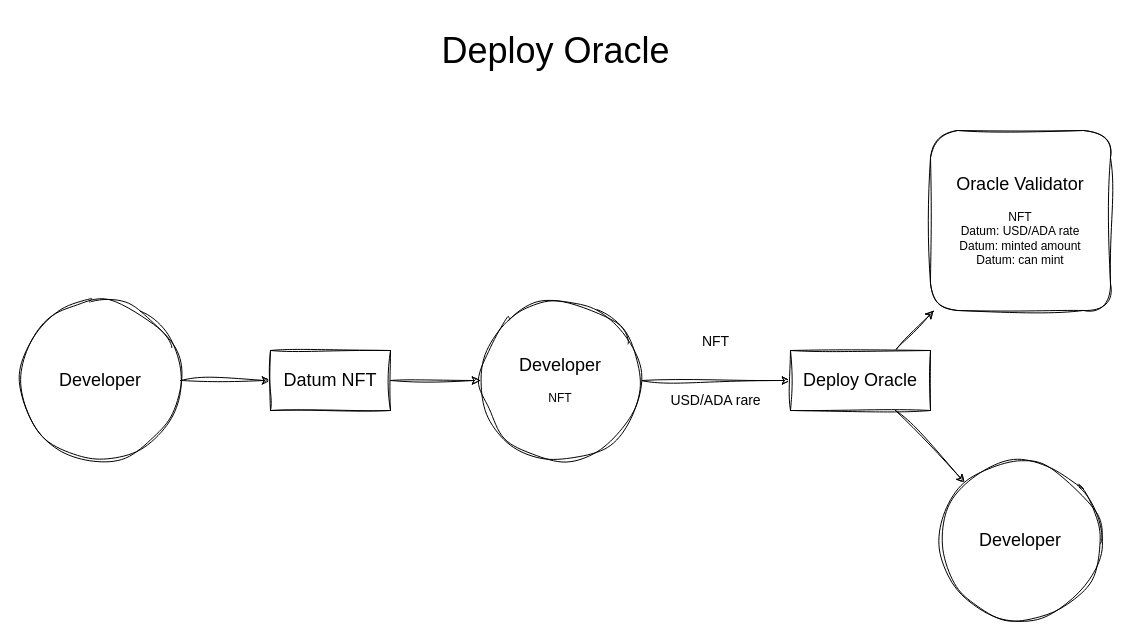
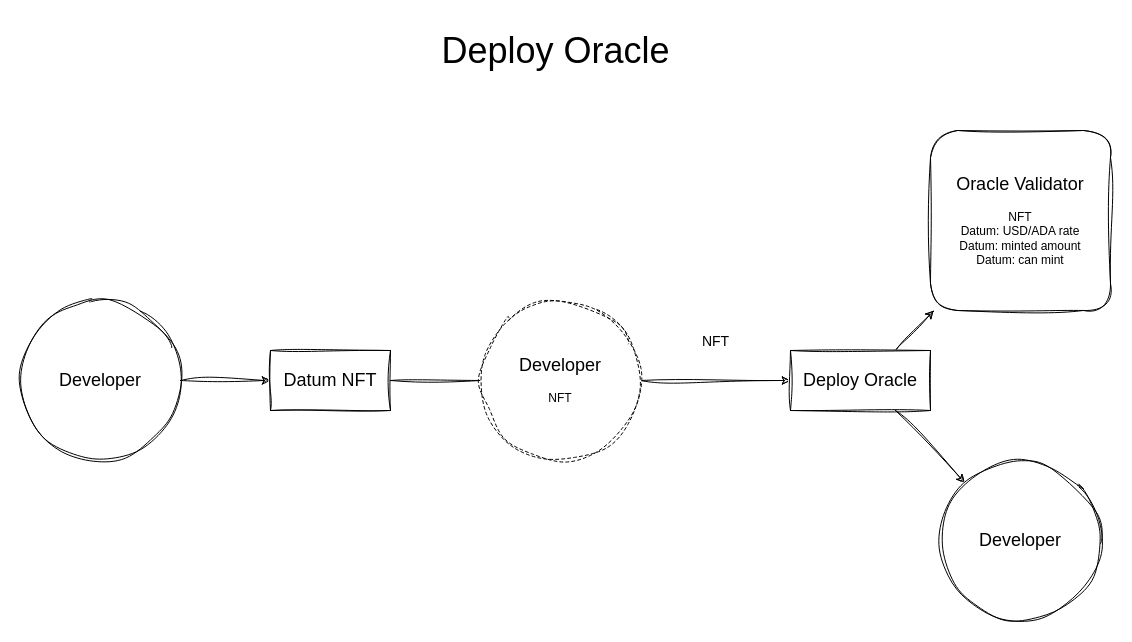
(472, 381) -> (473, 381)
(561, 381) -> (561, 381)
(716, 401) -> none
